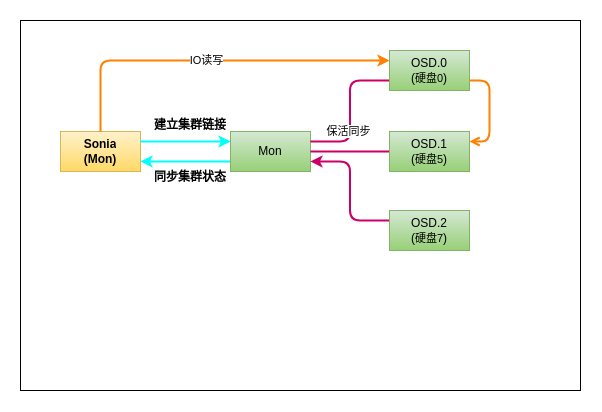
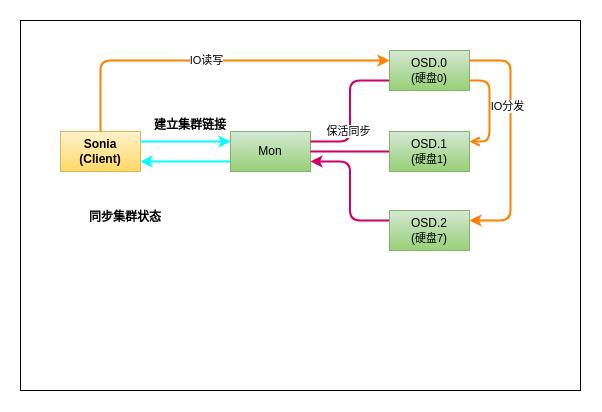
none -> (511, 136)
(101, 152) -> (101, 152)
(430, 152) -> (430, 152)
(191, 178) -> (126, 218)
